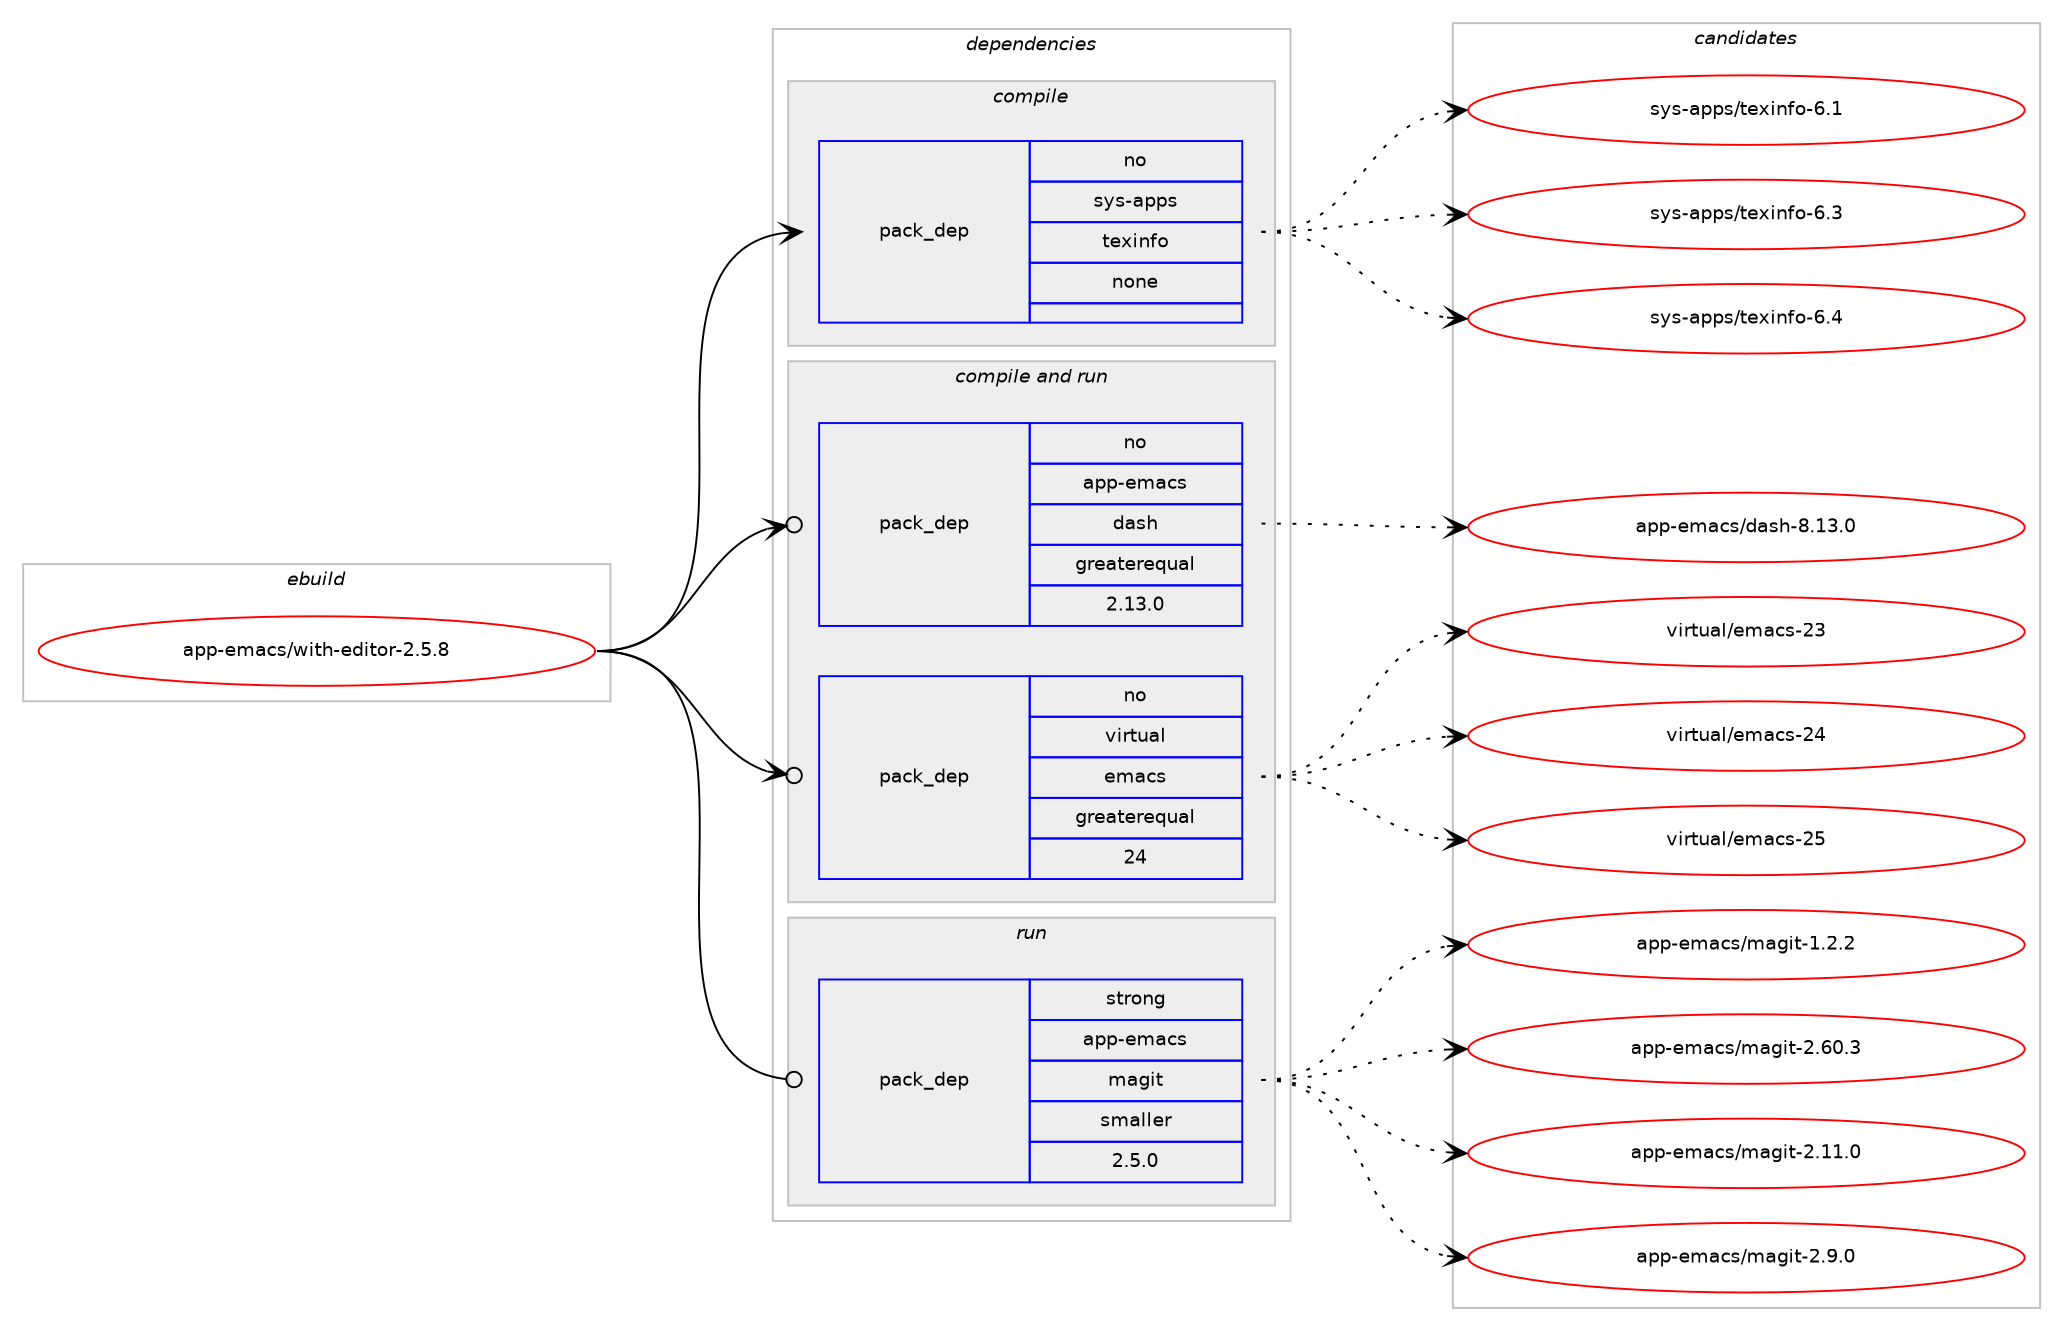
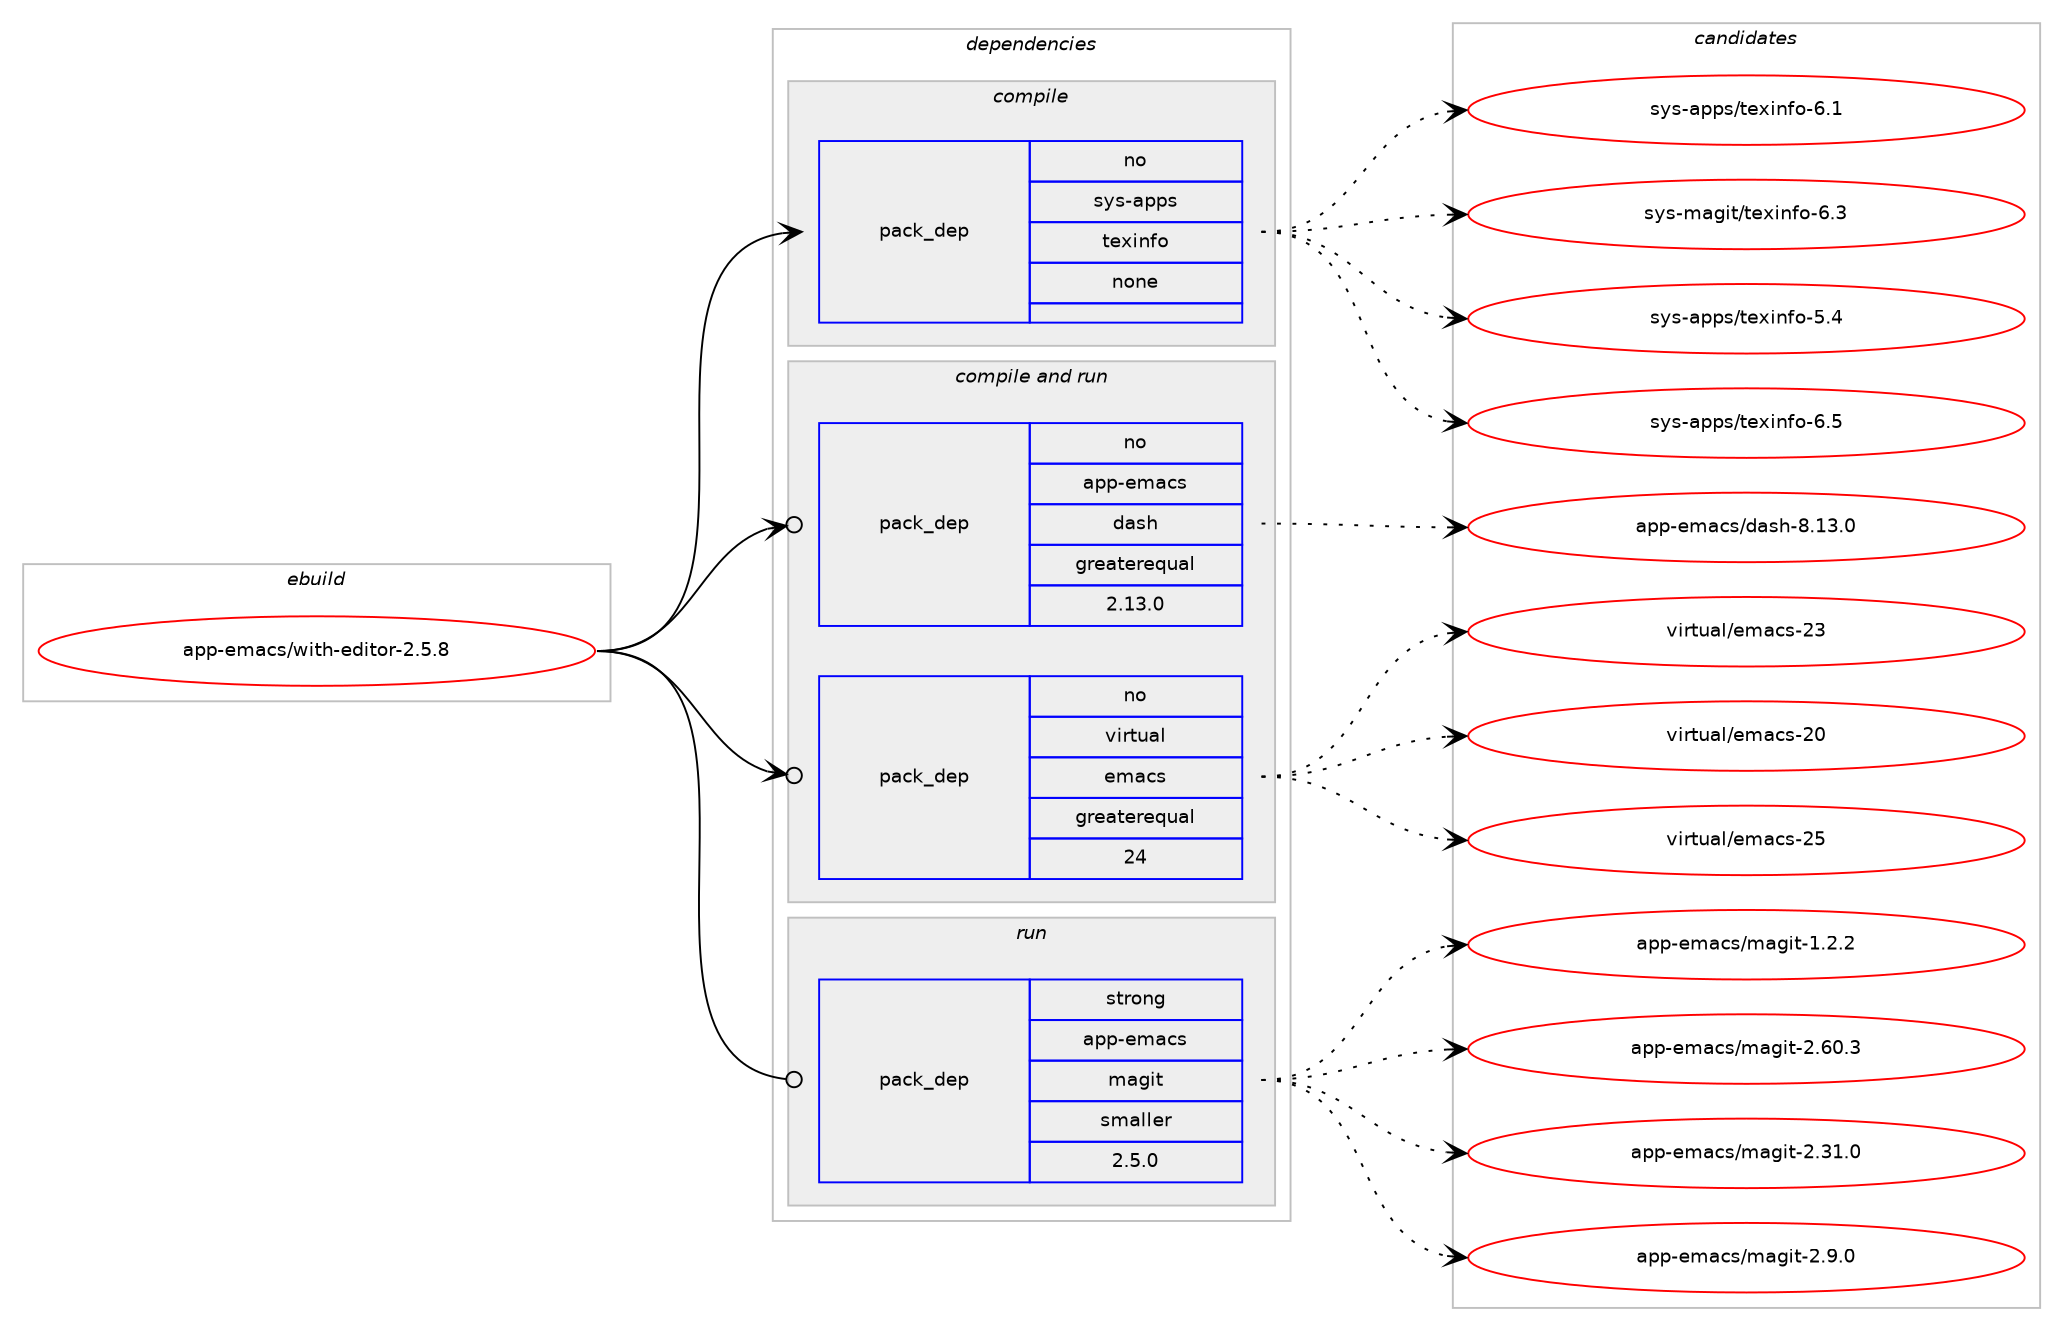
(1746, 214) -> (1746, 214)
(1746, 319) -> (1746, 319)
none -> (1746, 423)
(1746, 736) -> (1746, 736)
(1746, 1153) -> (1746, 1153)
